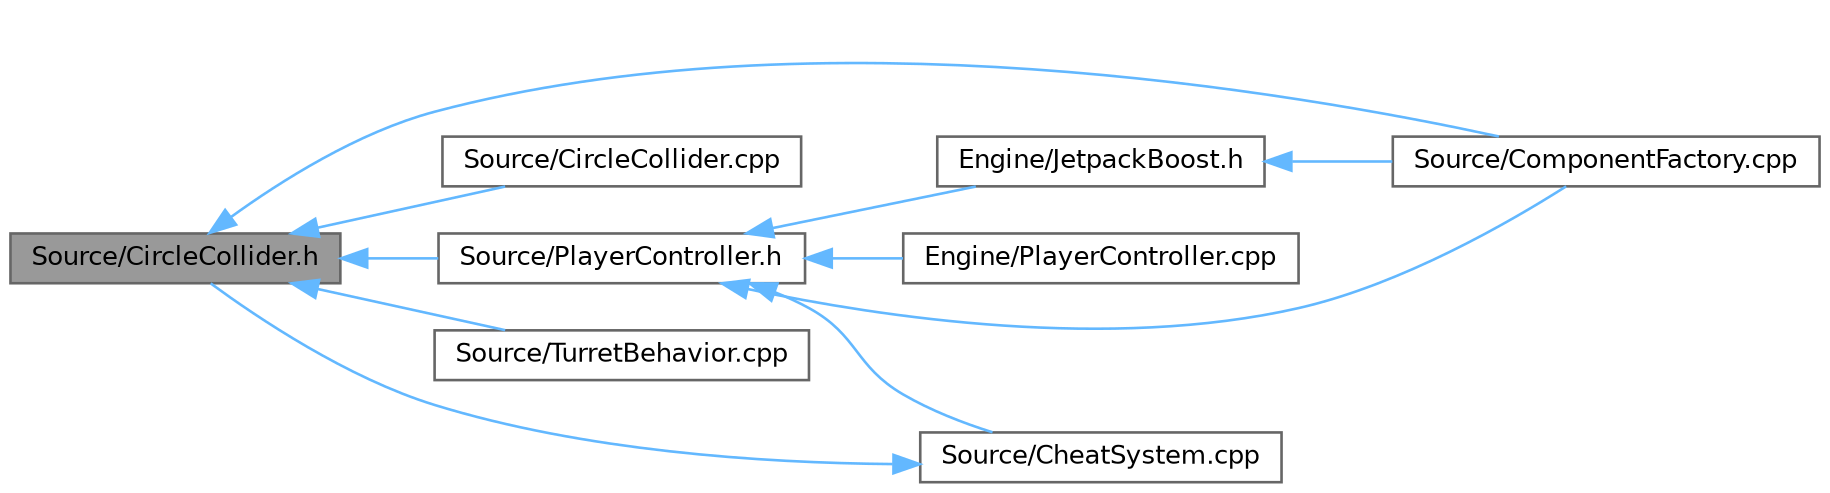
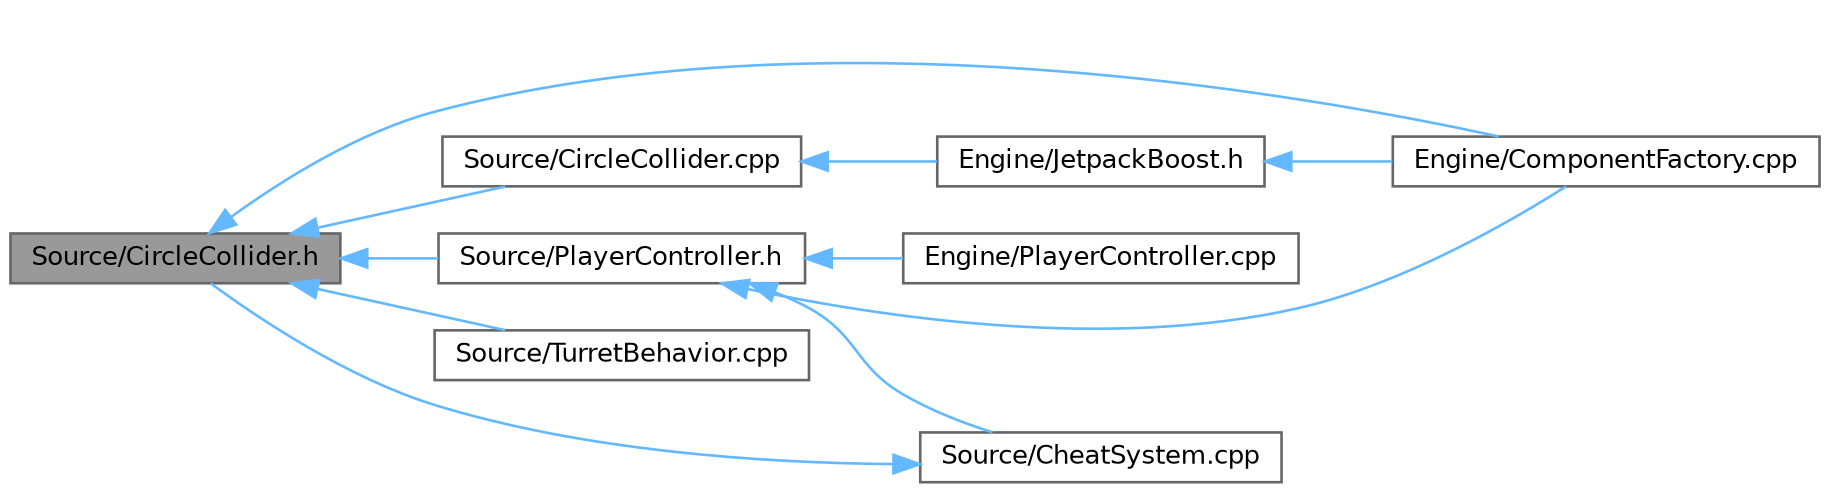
(1606, 161) -> (1606, 161)
(874, 207) -> (882, 161)
